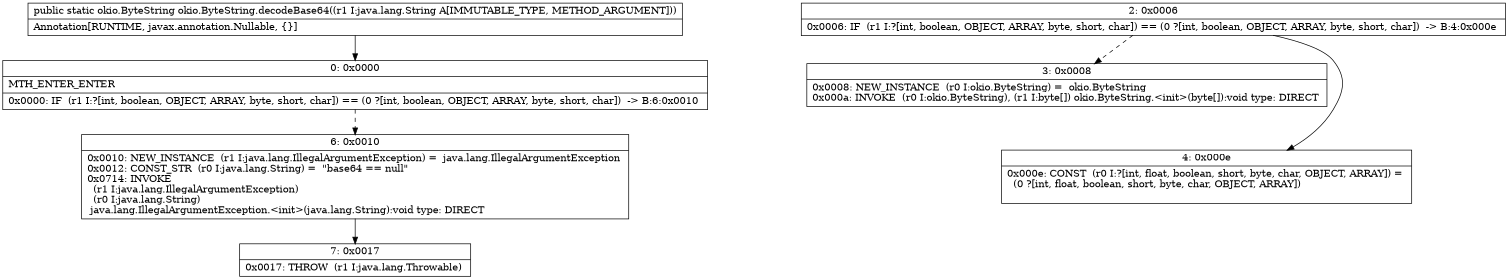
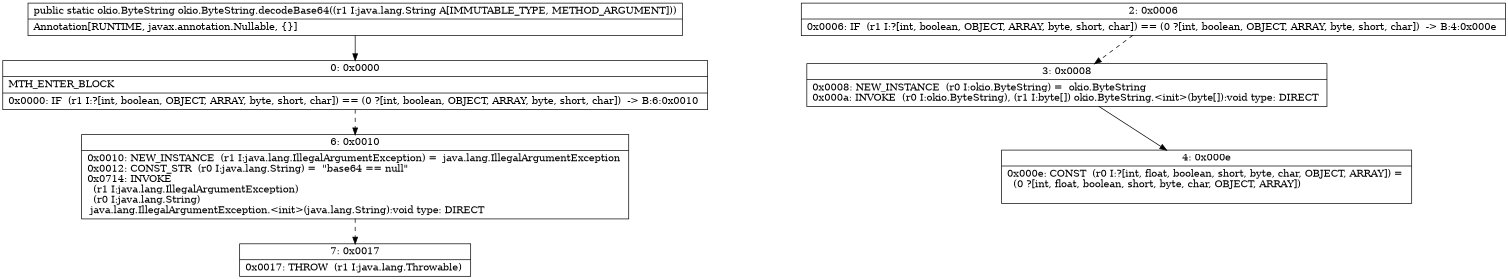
(1342, 79) -> (1130, 126)
(62, 84) -> (62, 84)
(355, 228) -> (355, 228)
